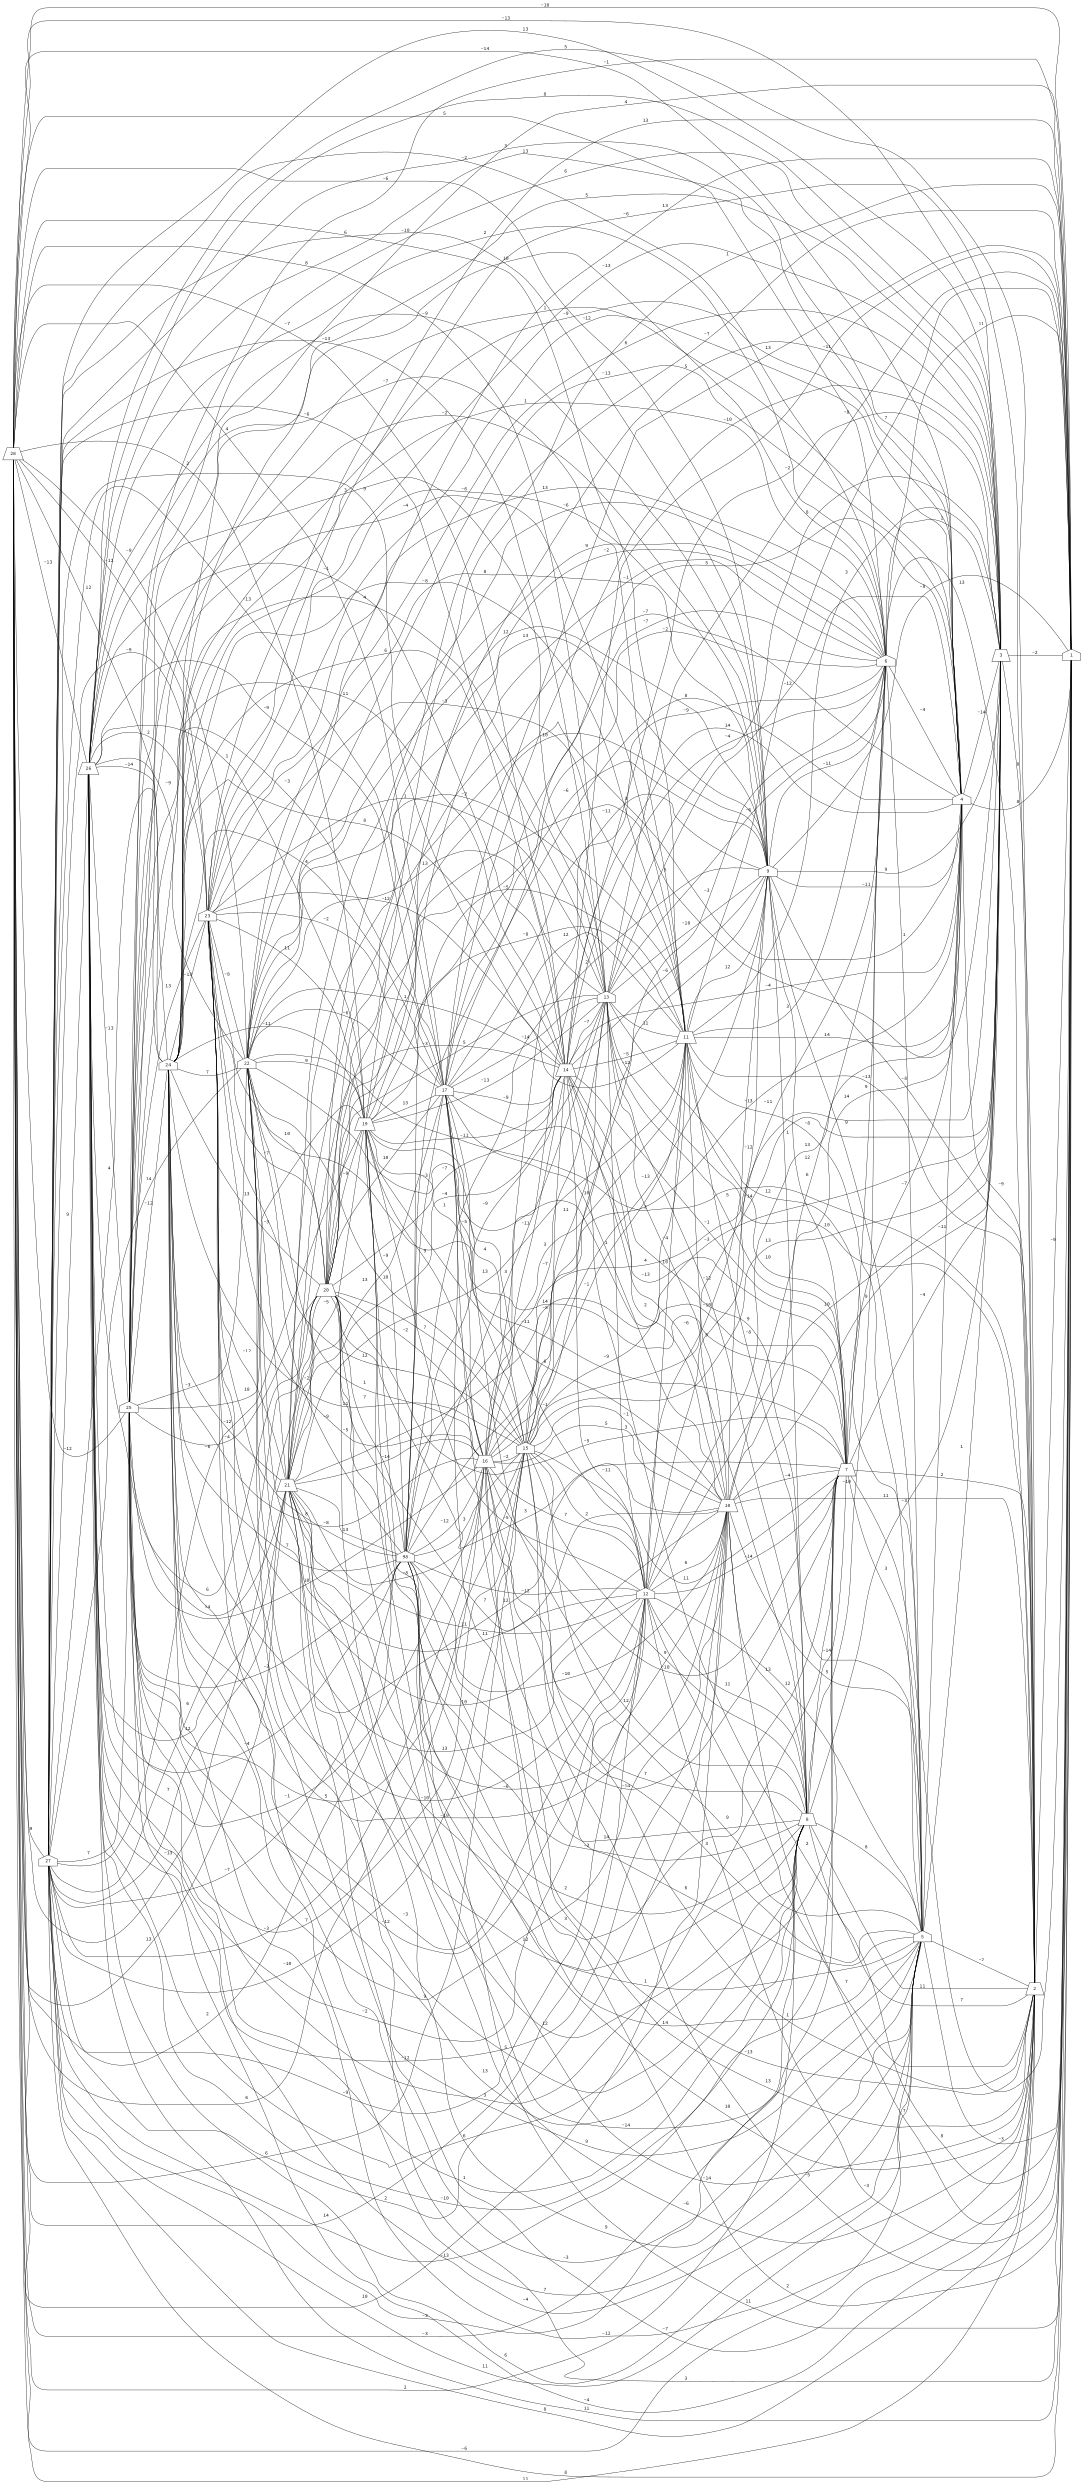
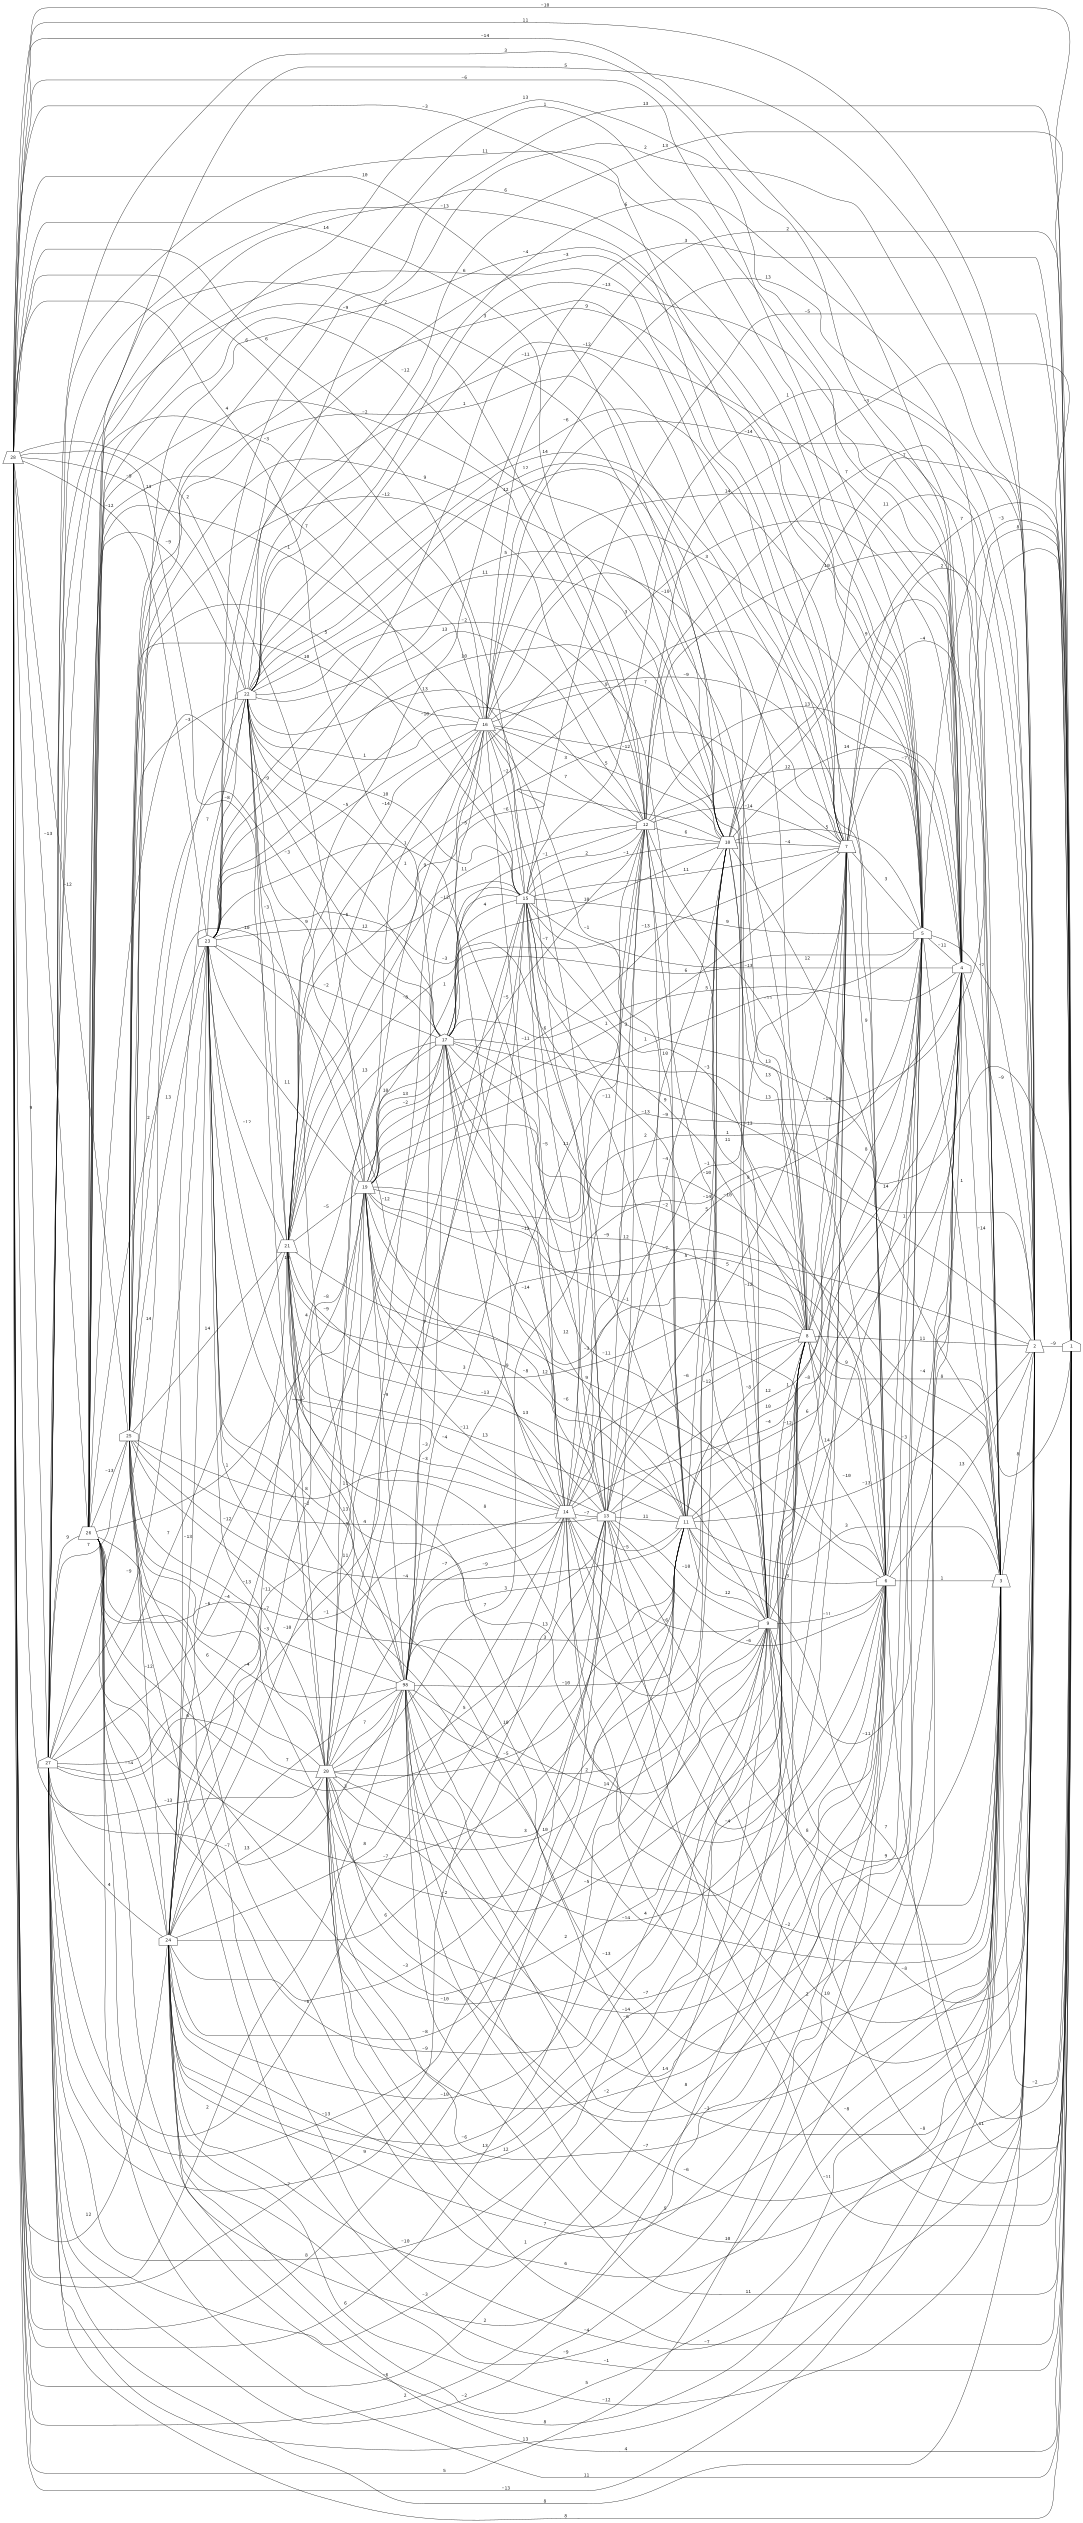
none -> (651, 1115)
none -> (923, 1145)
(113, 1707) -> none
